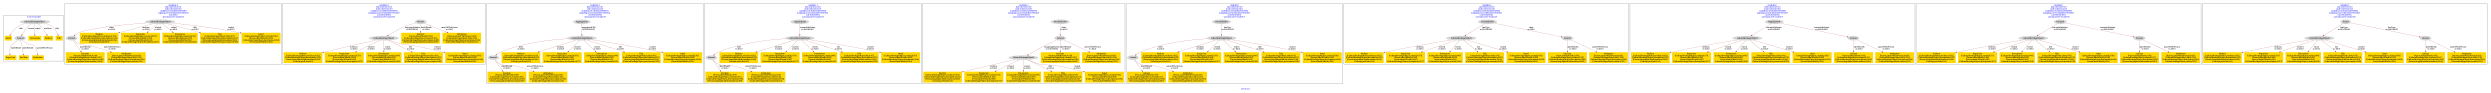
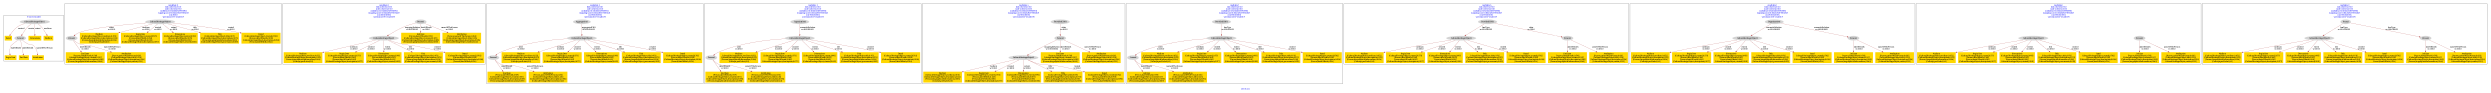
(2060, 22) -> none
(21, 28) -> (21, 28)
(59, 38) -> none
